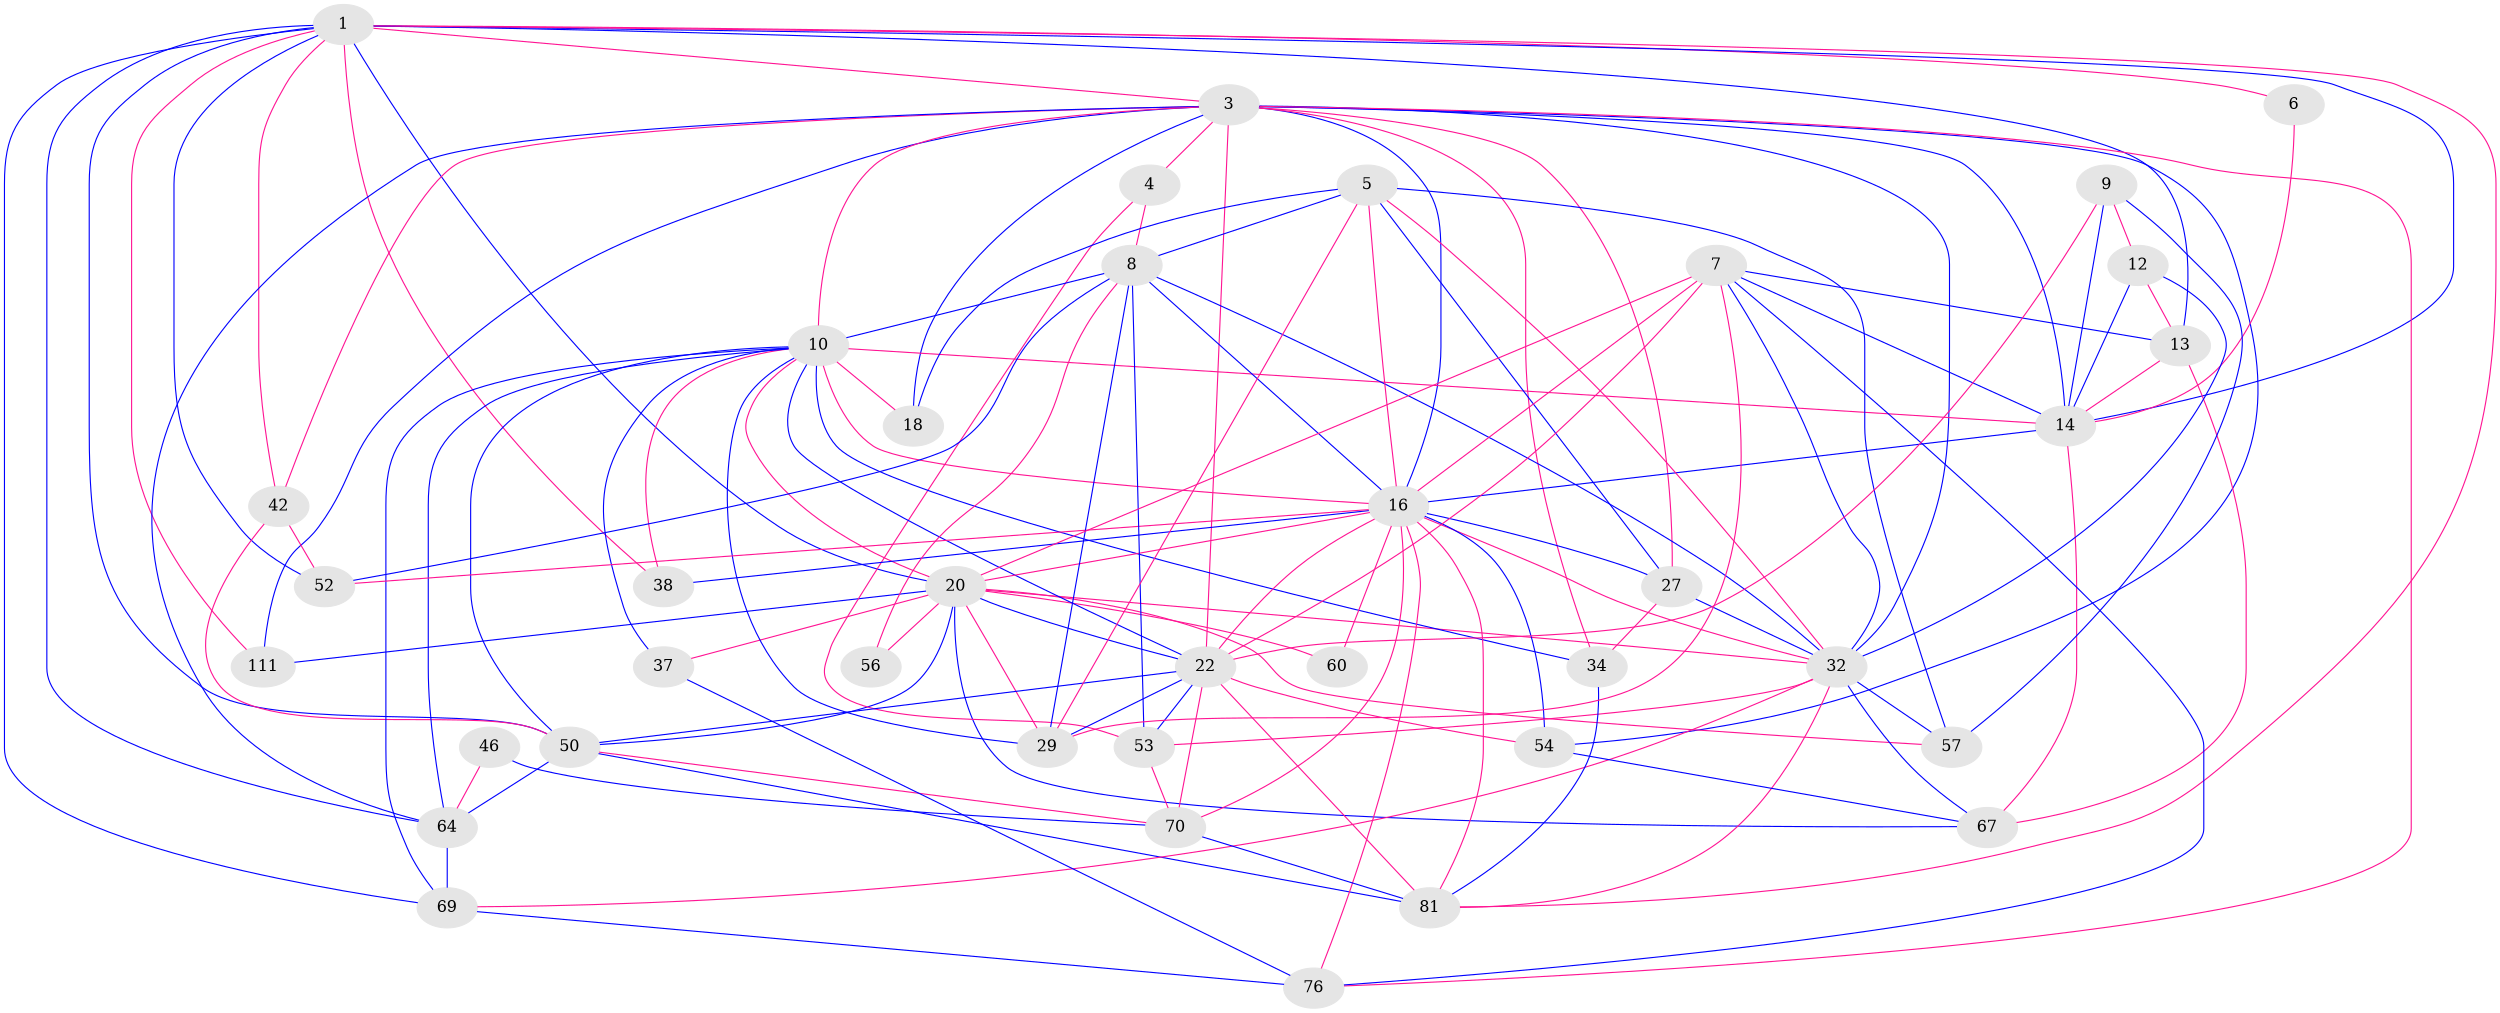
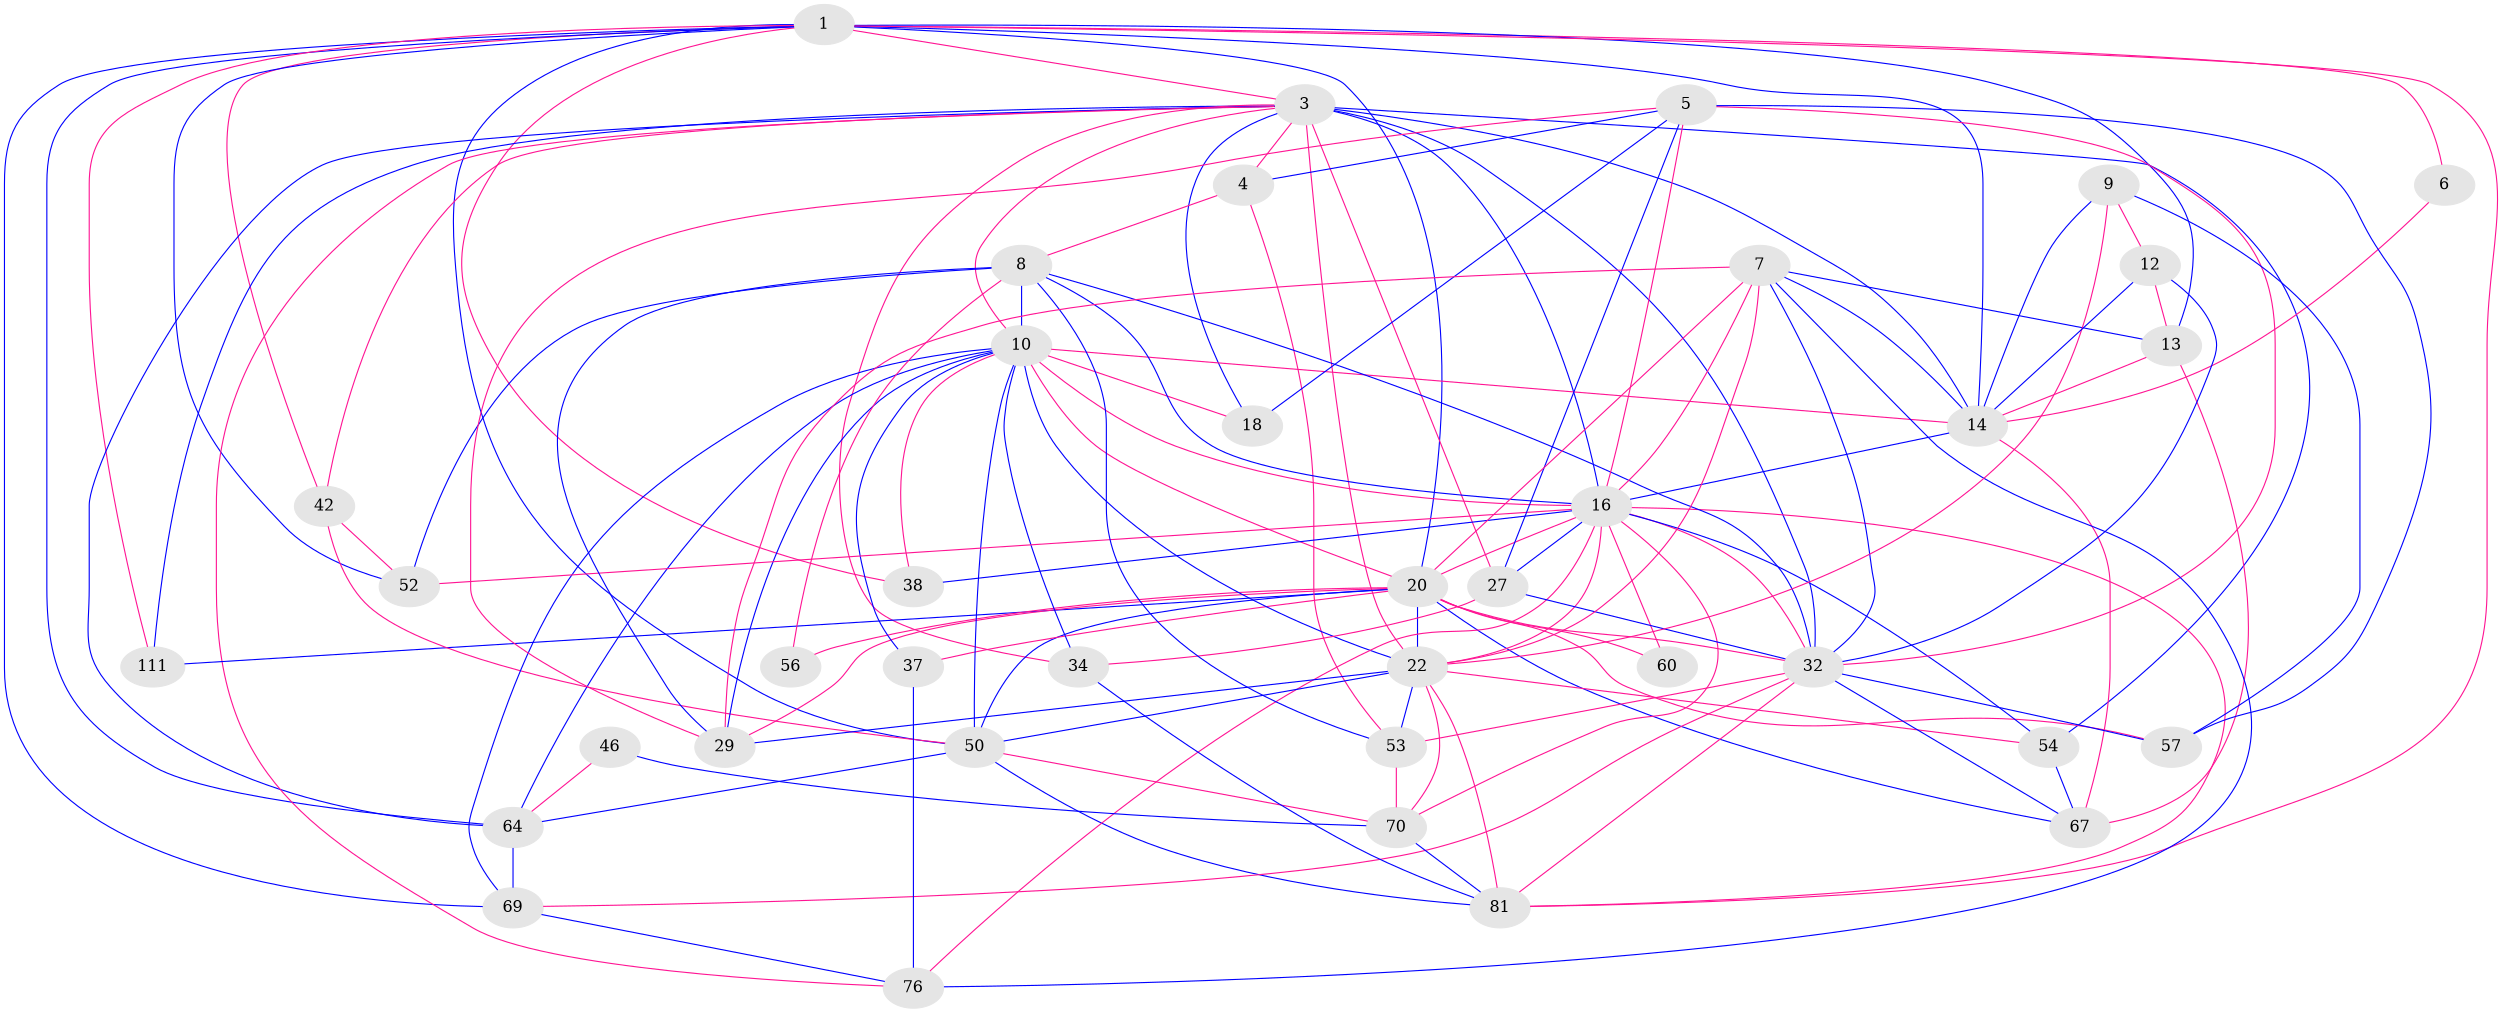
(1250, 225) -> (1465, 145)
